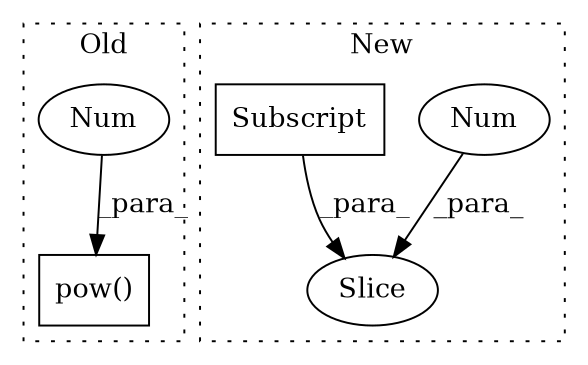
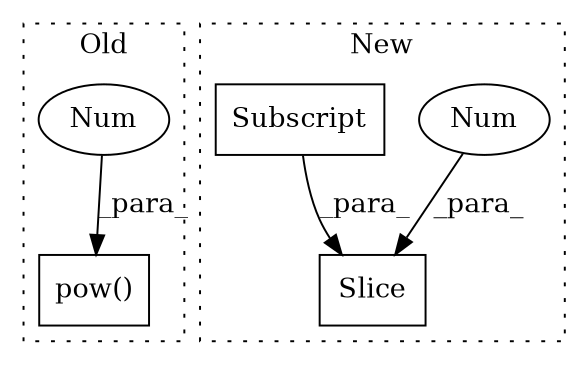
(373, 290) -> (373, 290)
